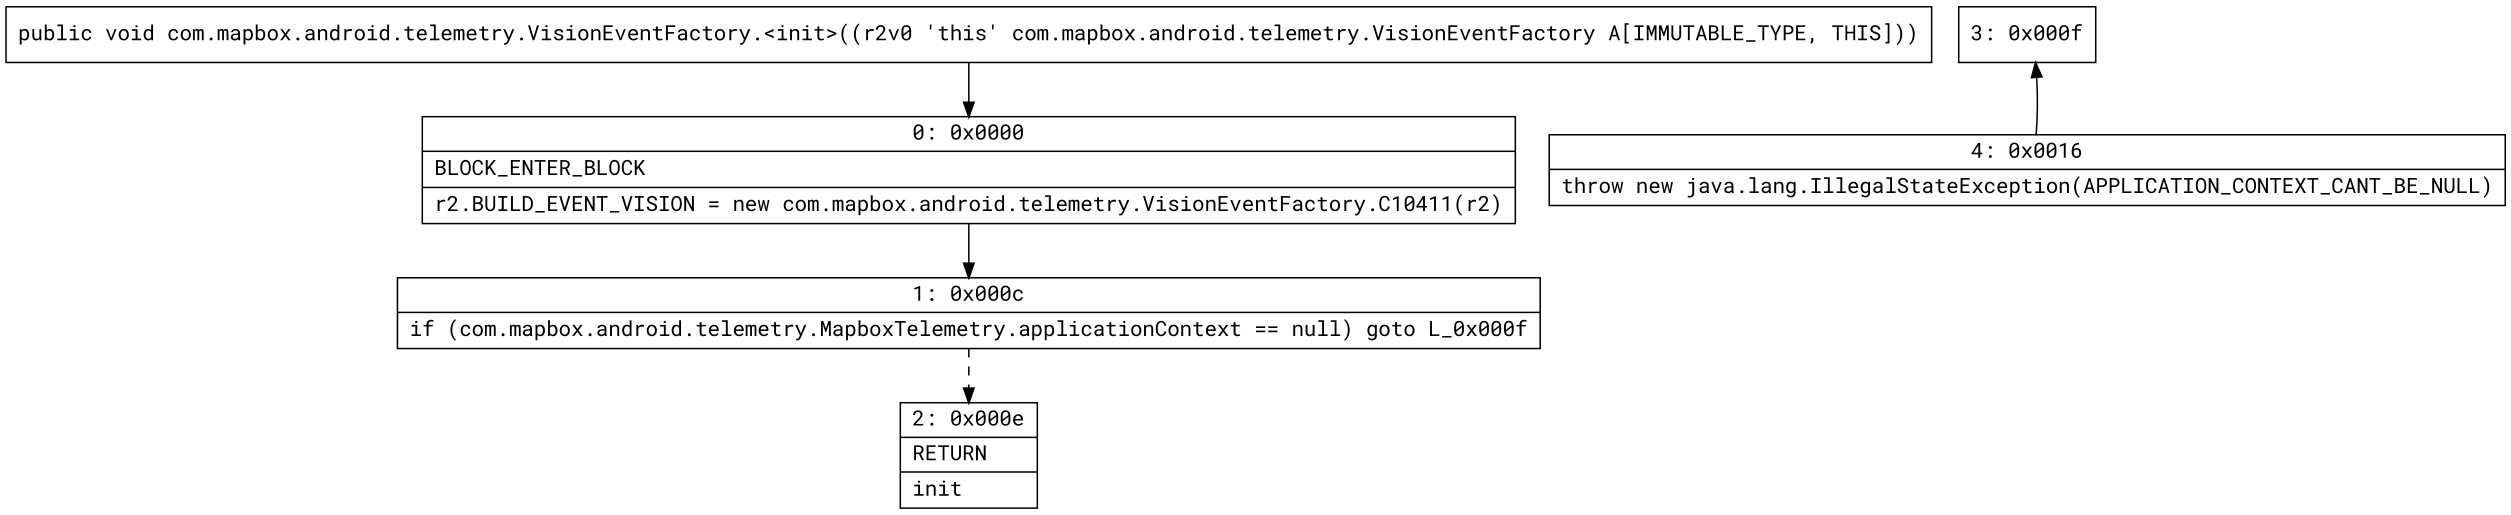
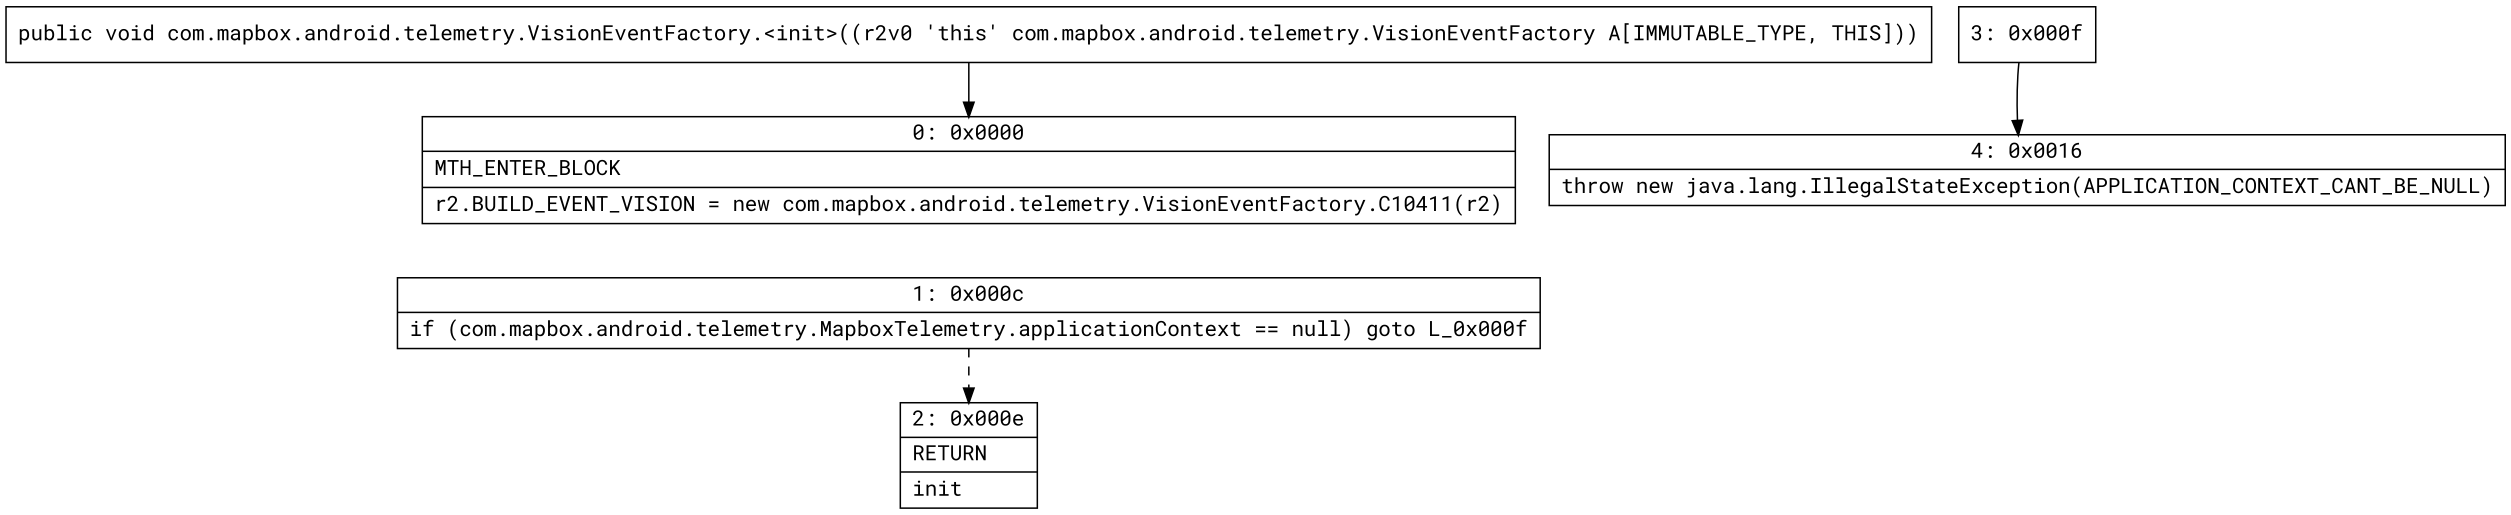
(2037, 107) -> (2017, 91)
(540, 169) -> (528, 169)
(969, 243) -> none
